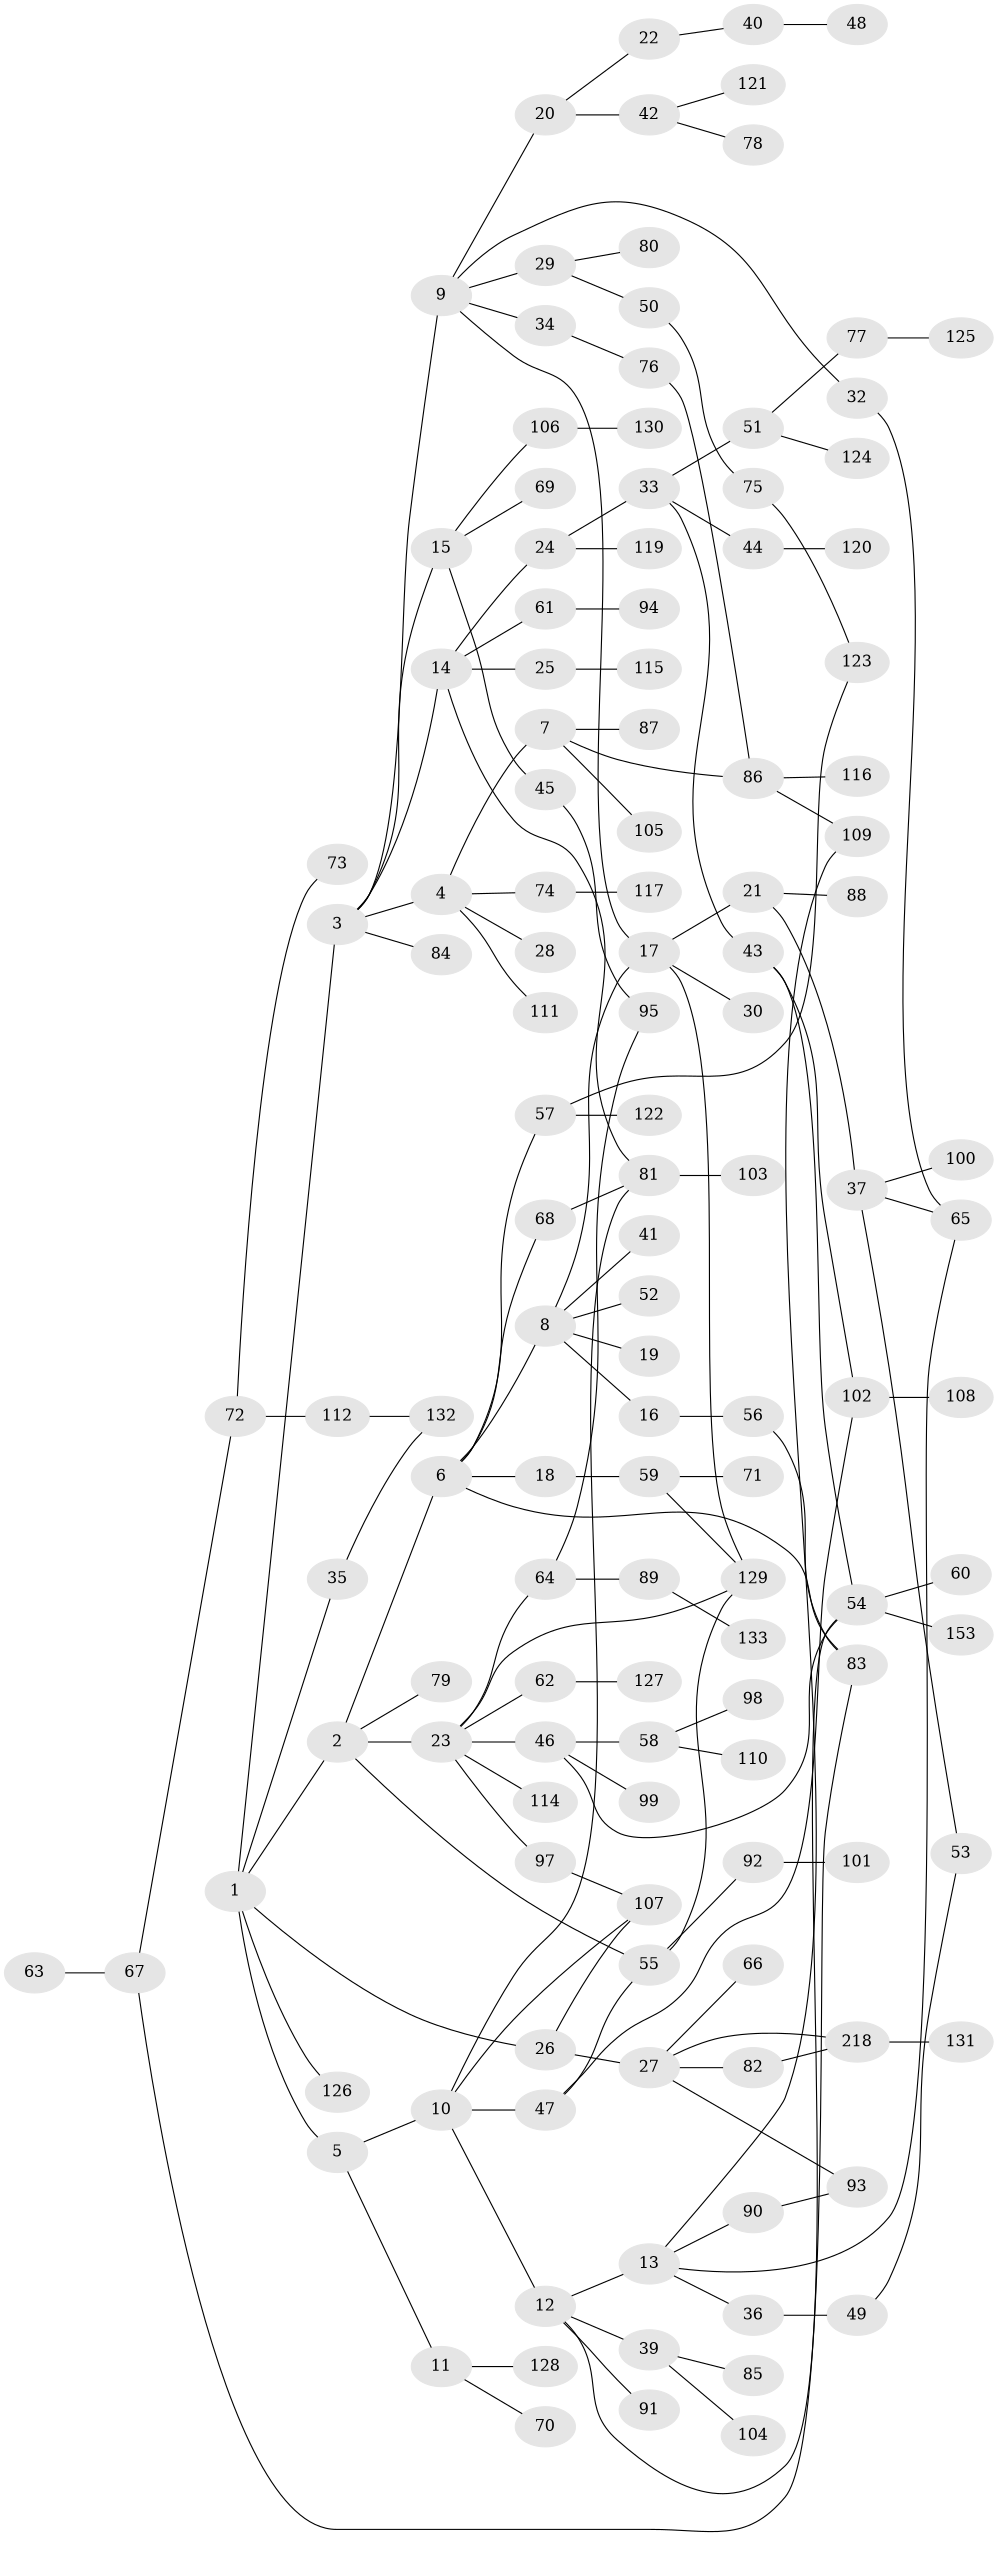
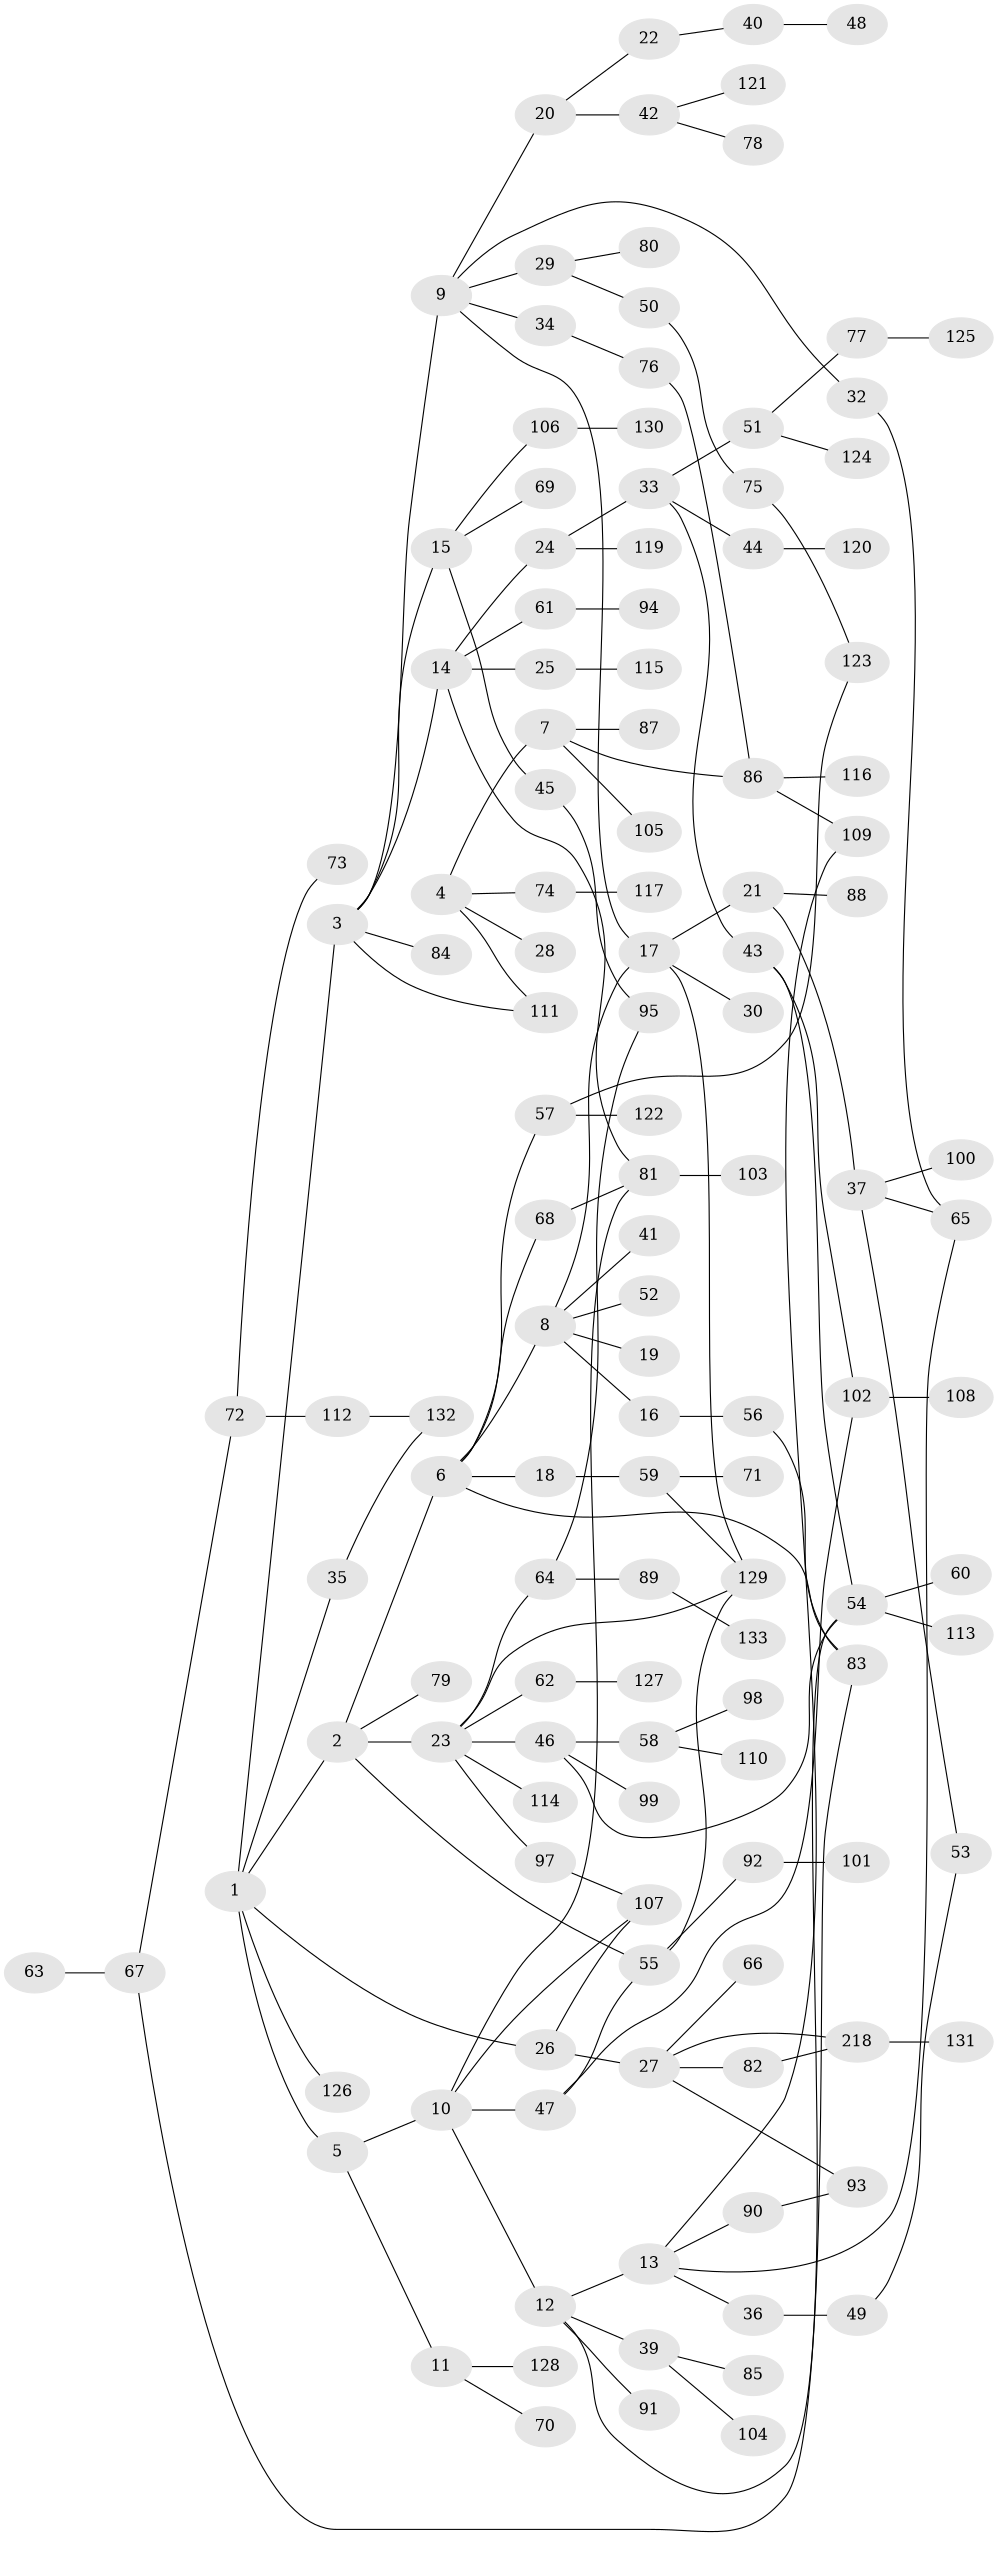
(389, 909) -> (426, 992)
(961, 1635) -> (961, 1635)
